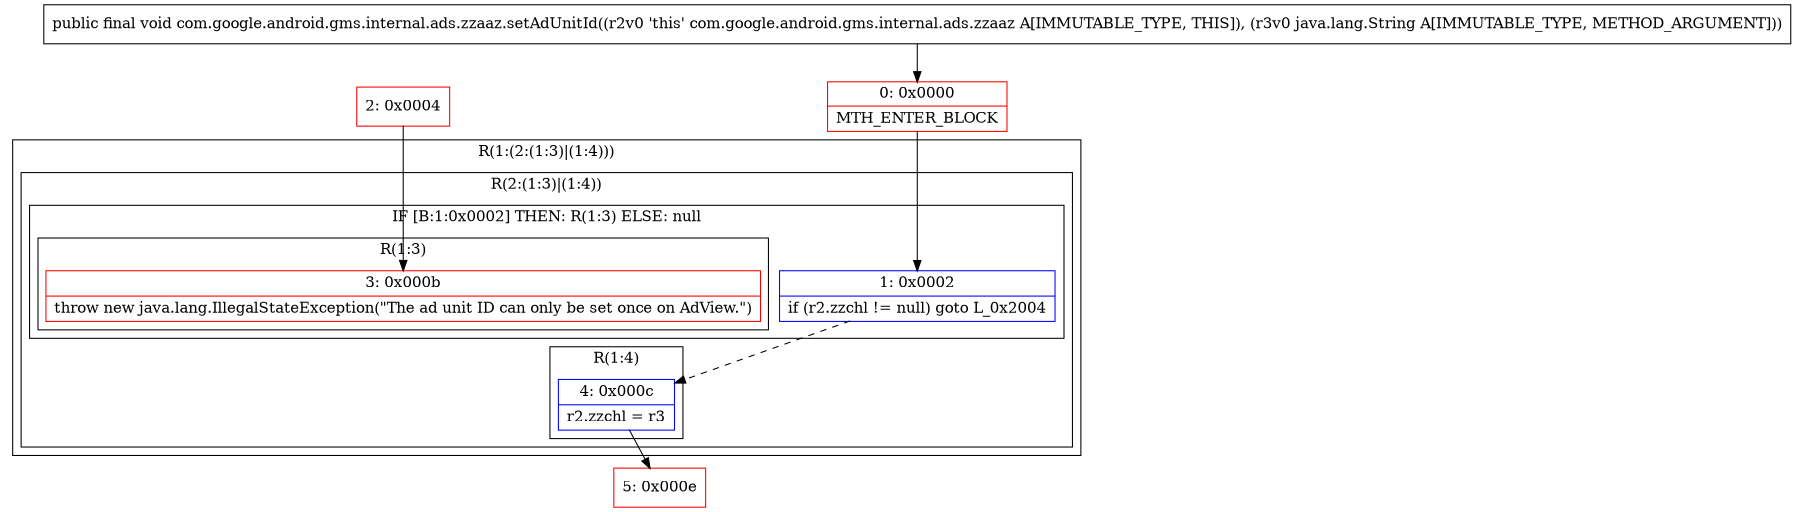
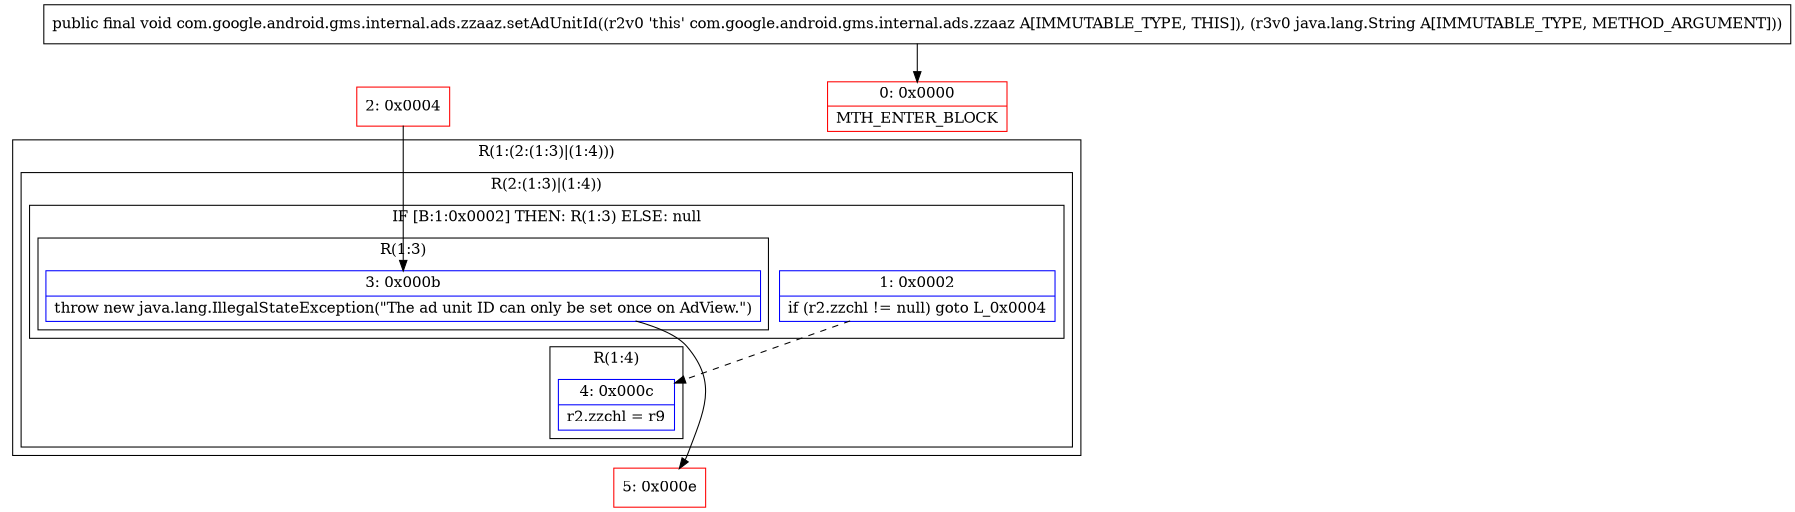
(917, 196) -> none
(403, 296) -> (403, 296)
(917, 308) -> (917, 308)
(616, 417) -> (616, 417)
(637, 444) -> (699, 365)
